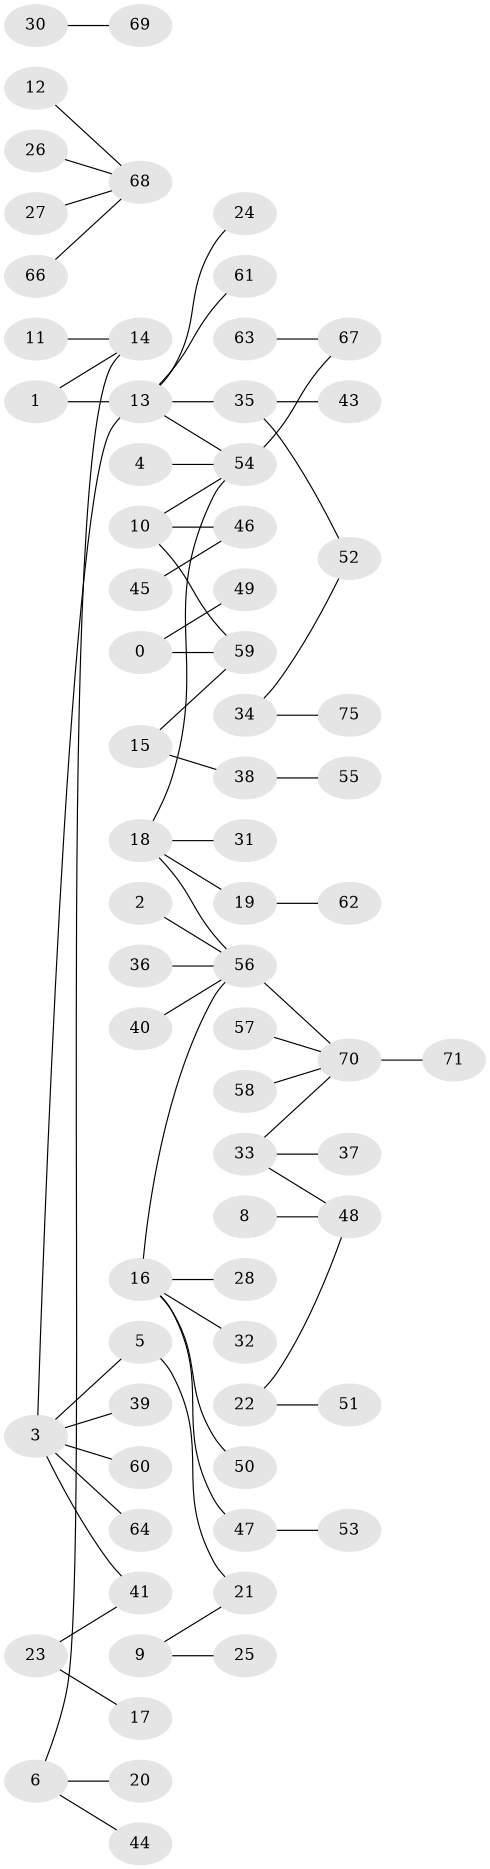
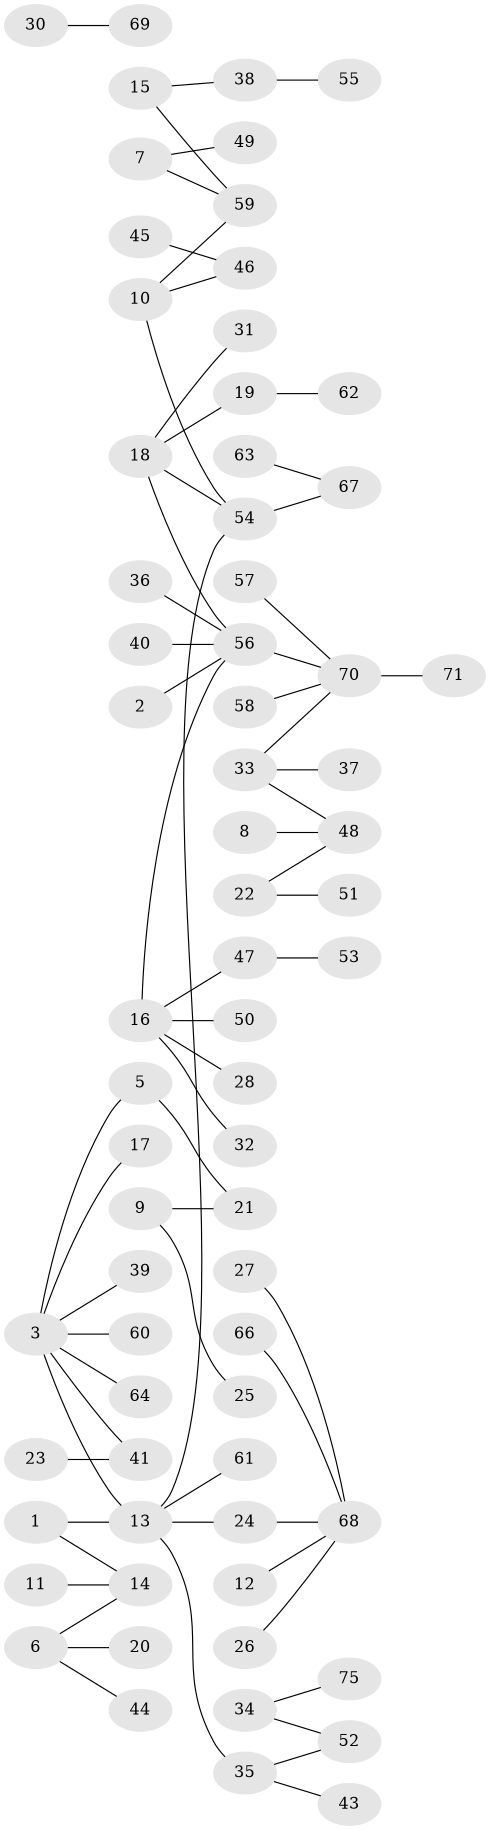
(140, 464) -> none
(140, 653) -> (140, 159)
none -> (297, 1522)
(88, 1687) -> (77, 1235)
